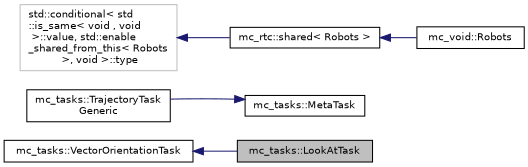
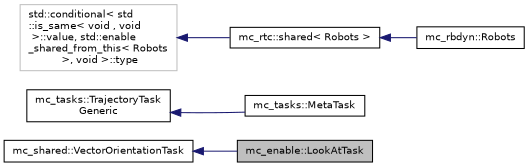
(471, 38) -> (471, 38)
(202, 99) -> (213, 113)
(99, 151) -> (99, 151)
(305, 151) -> (305, 151)
